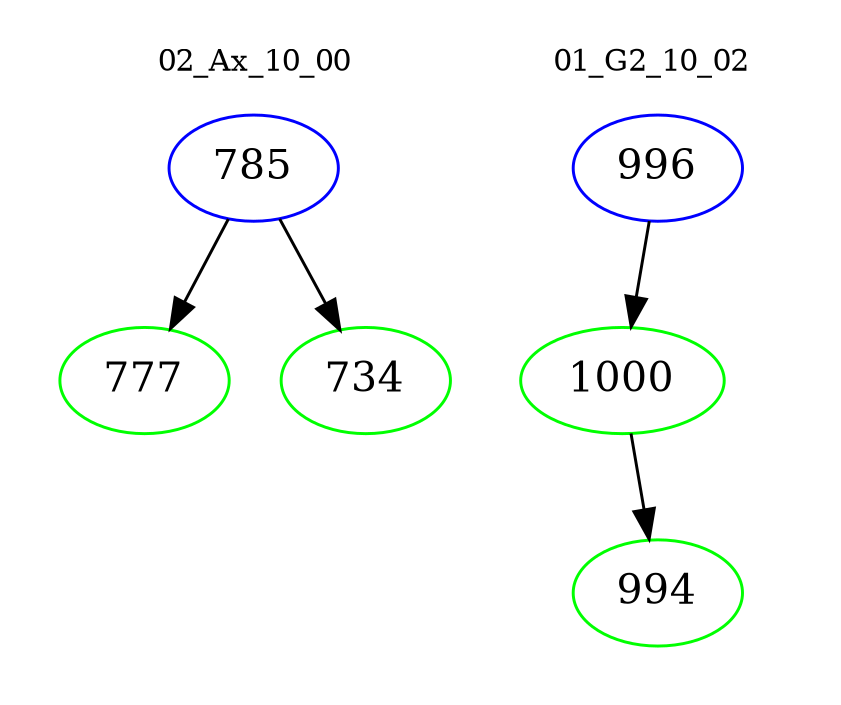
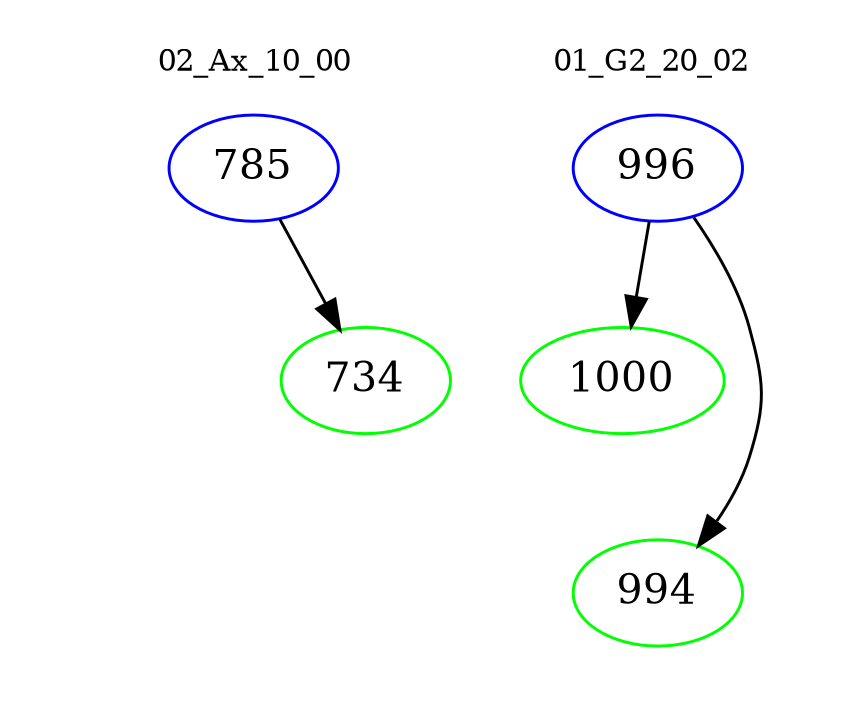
(652, 63) -> (652, 63)
(145, 381) -> none
(638, 471) -> (759, 367)
